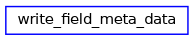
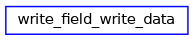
(97, 20) -> (97, 20)
